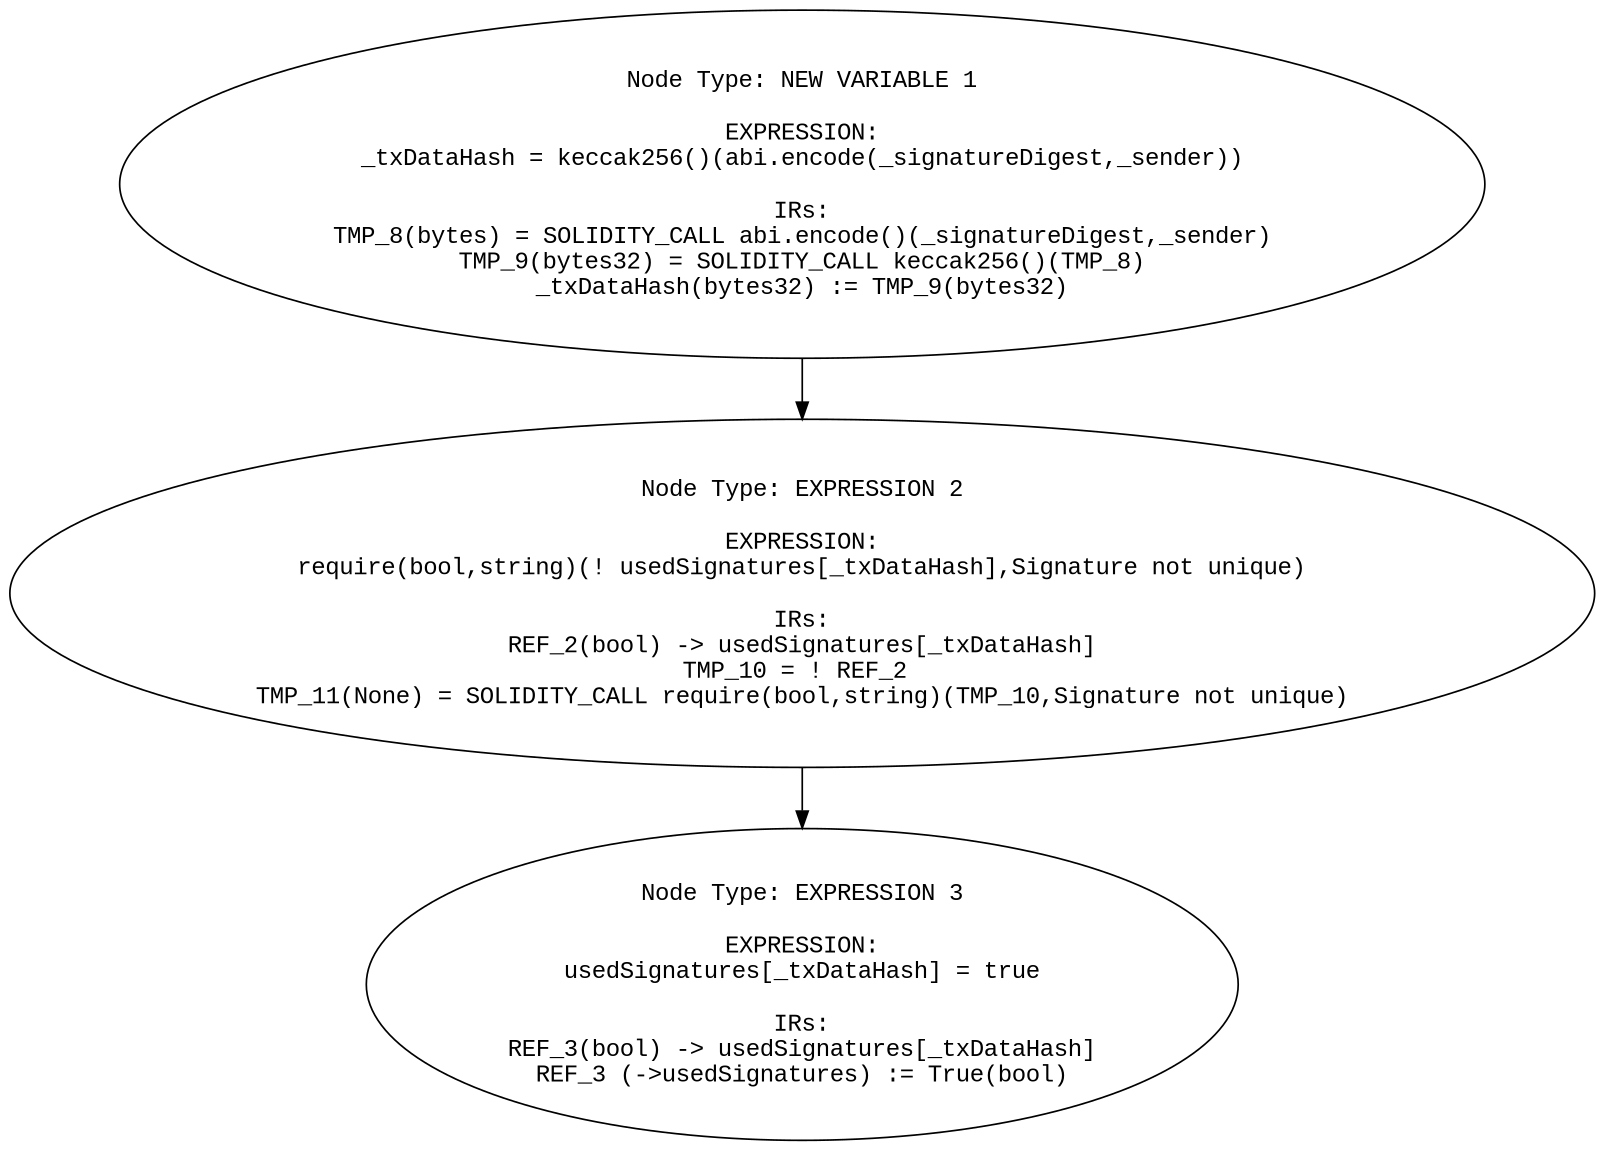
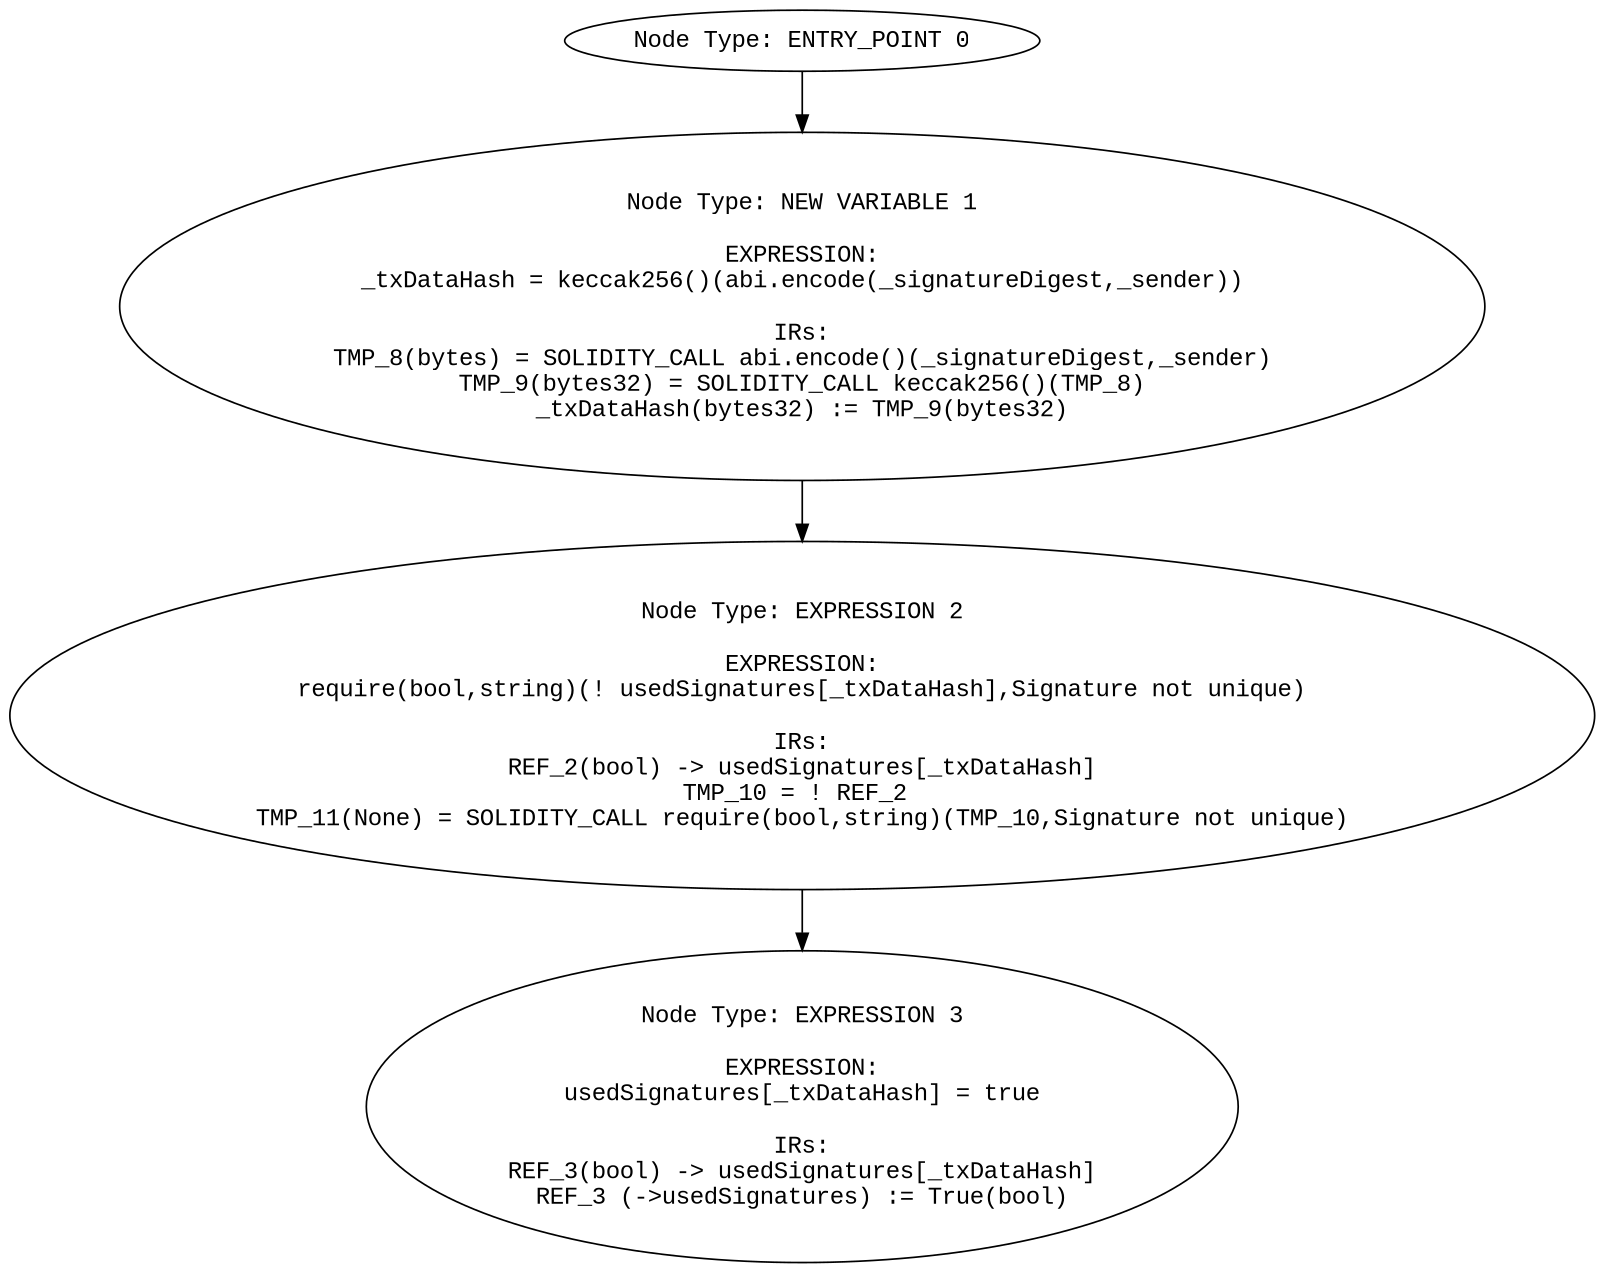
none -> (802, 41)
